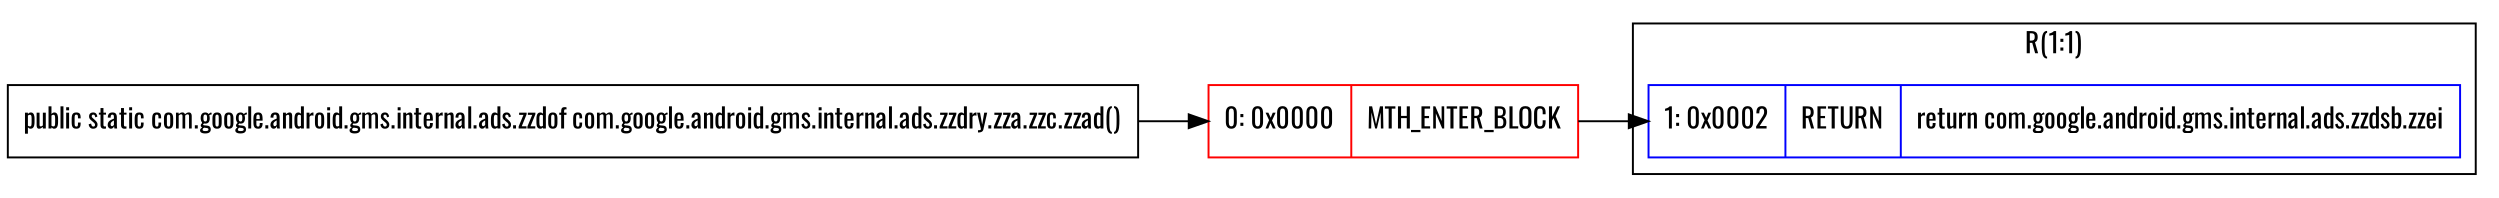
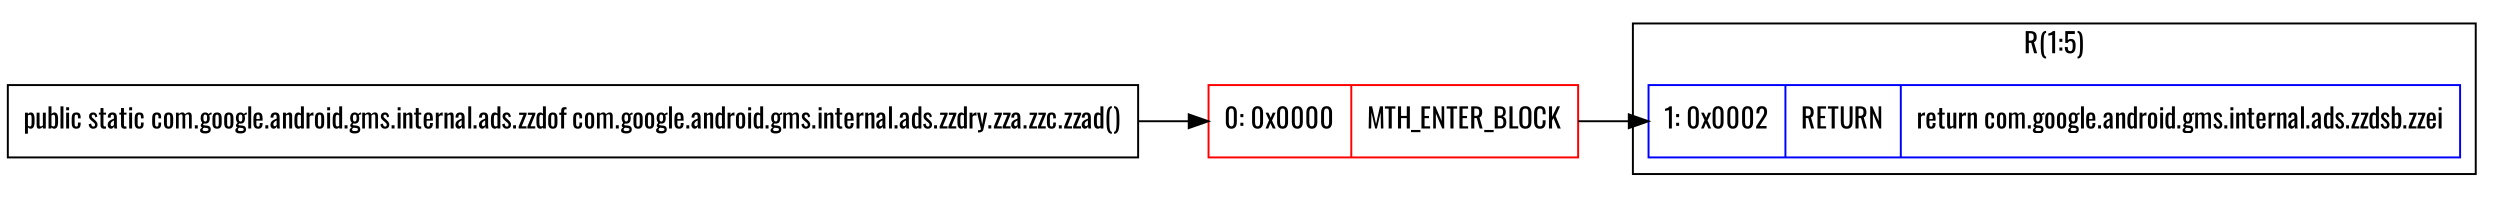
(2054, 46) -> (2054, 46)
